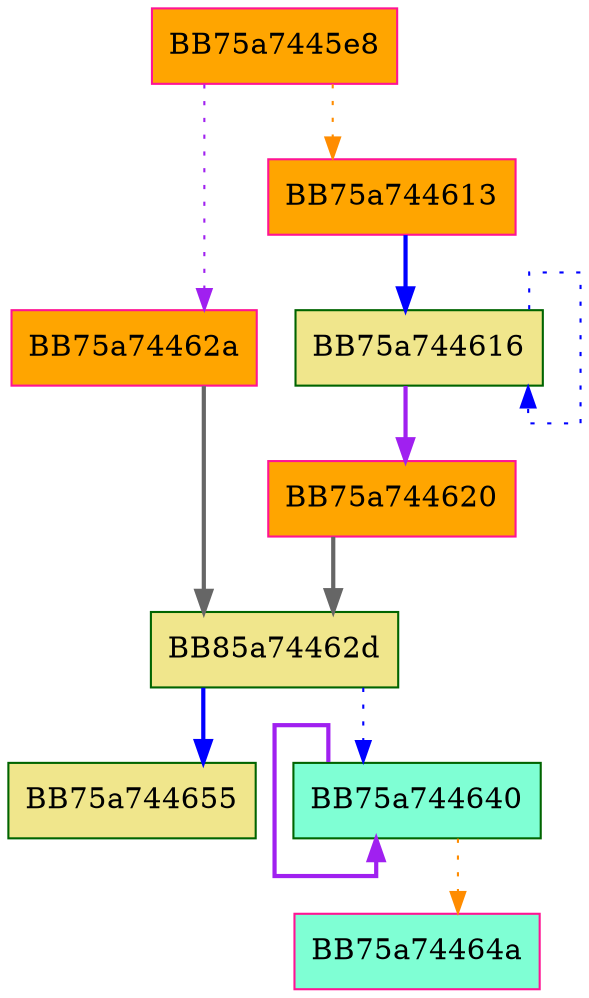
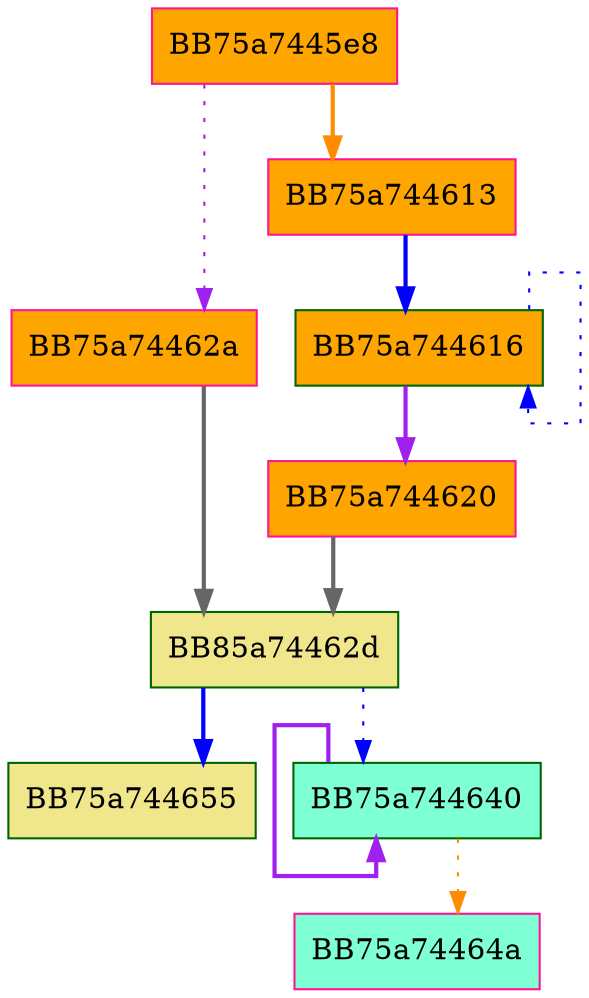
(333, 111) -> (333, 111)
(419, 348) -> (419, 348)
